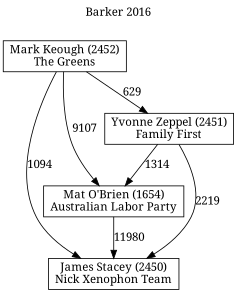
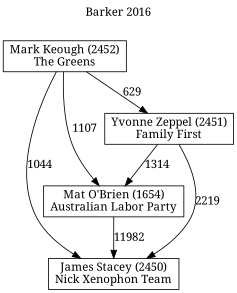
(85, 129) -> (85, 129)
(40, 165) -> (40, 165)
(129, 238) -> (129, 238)
